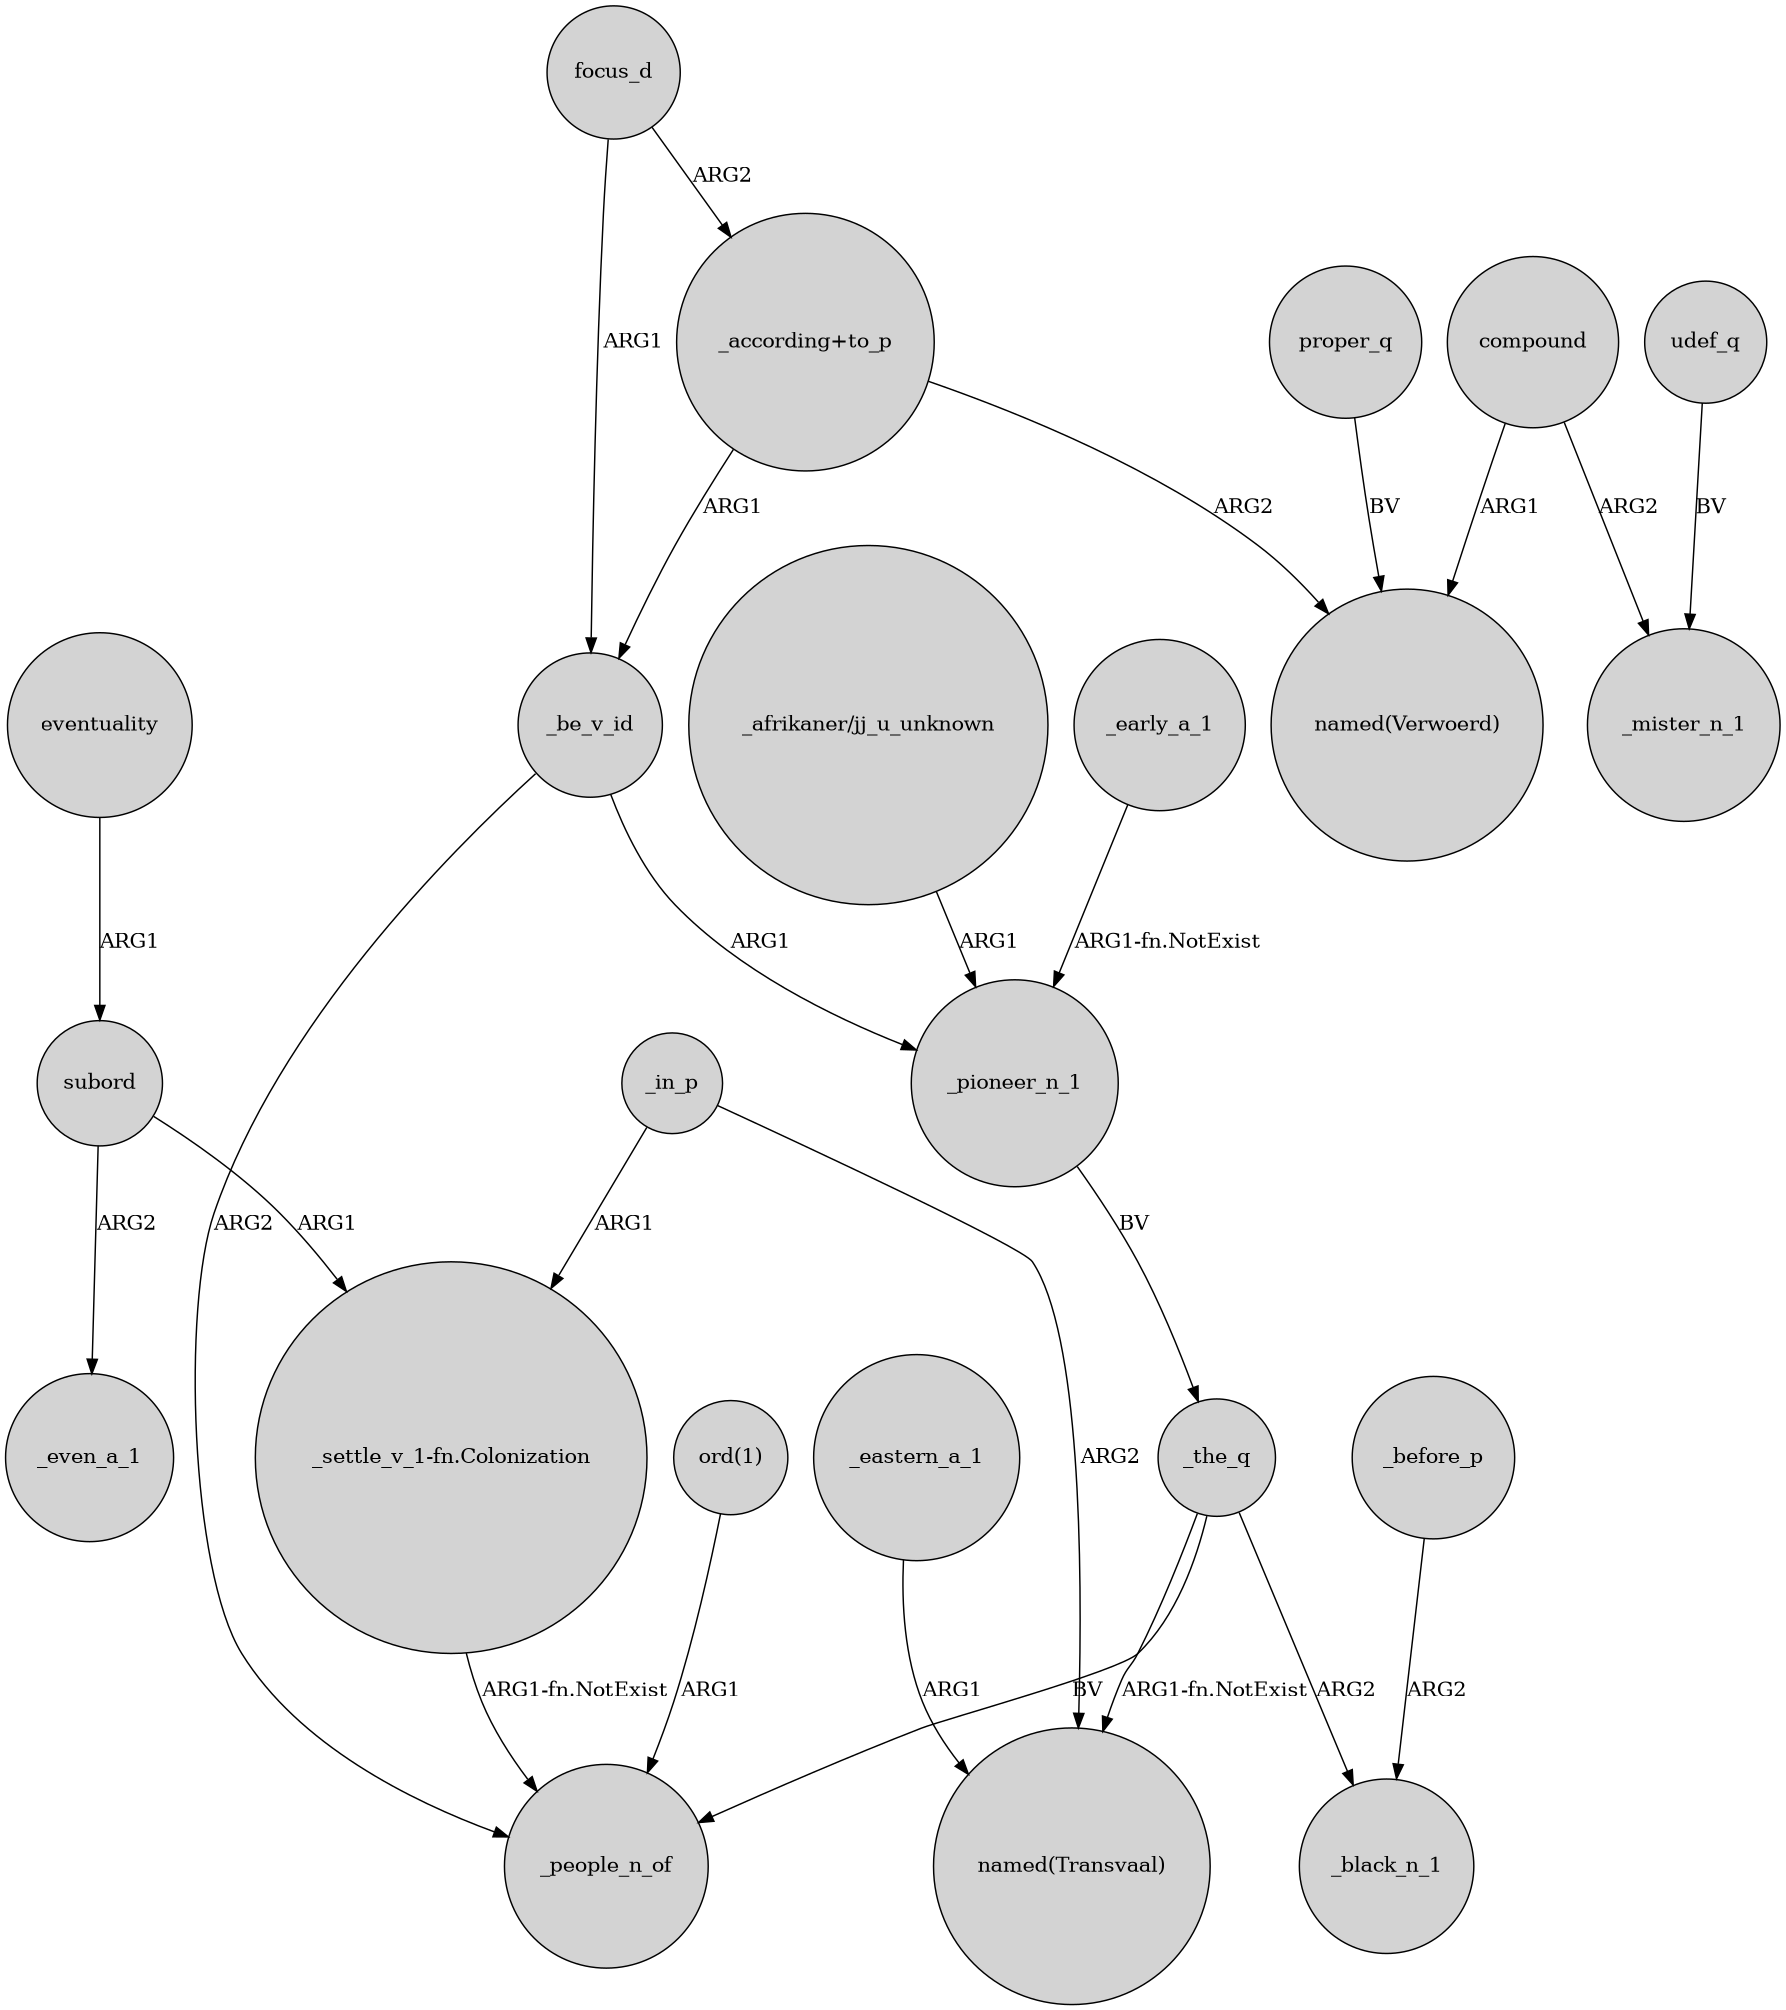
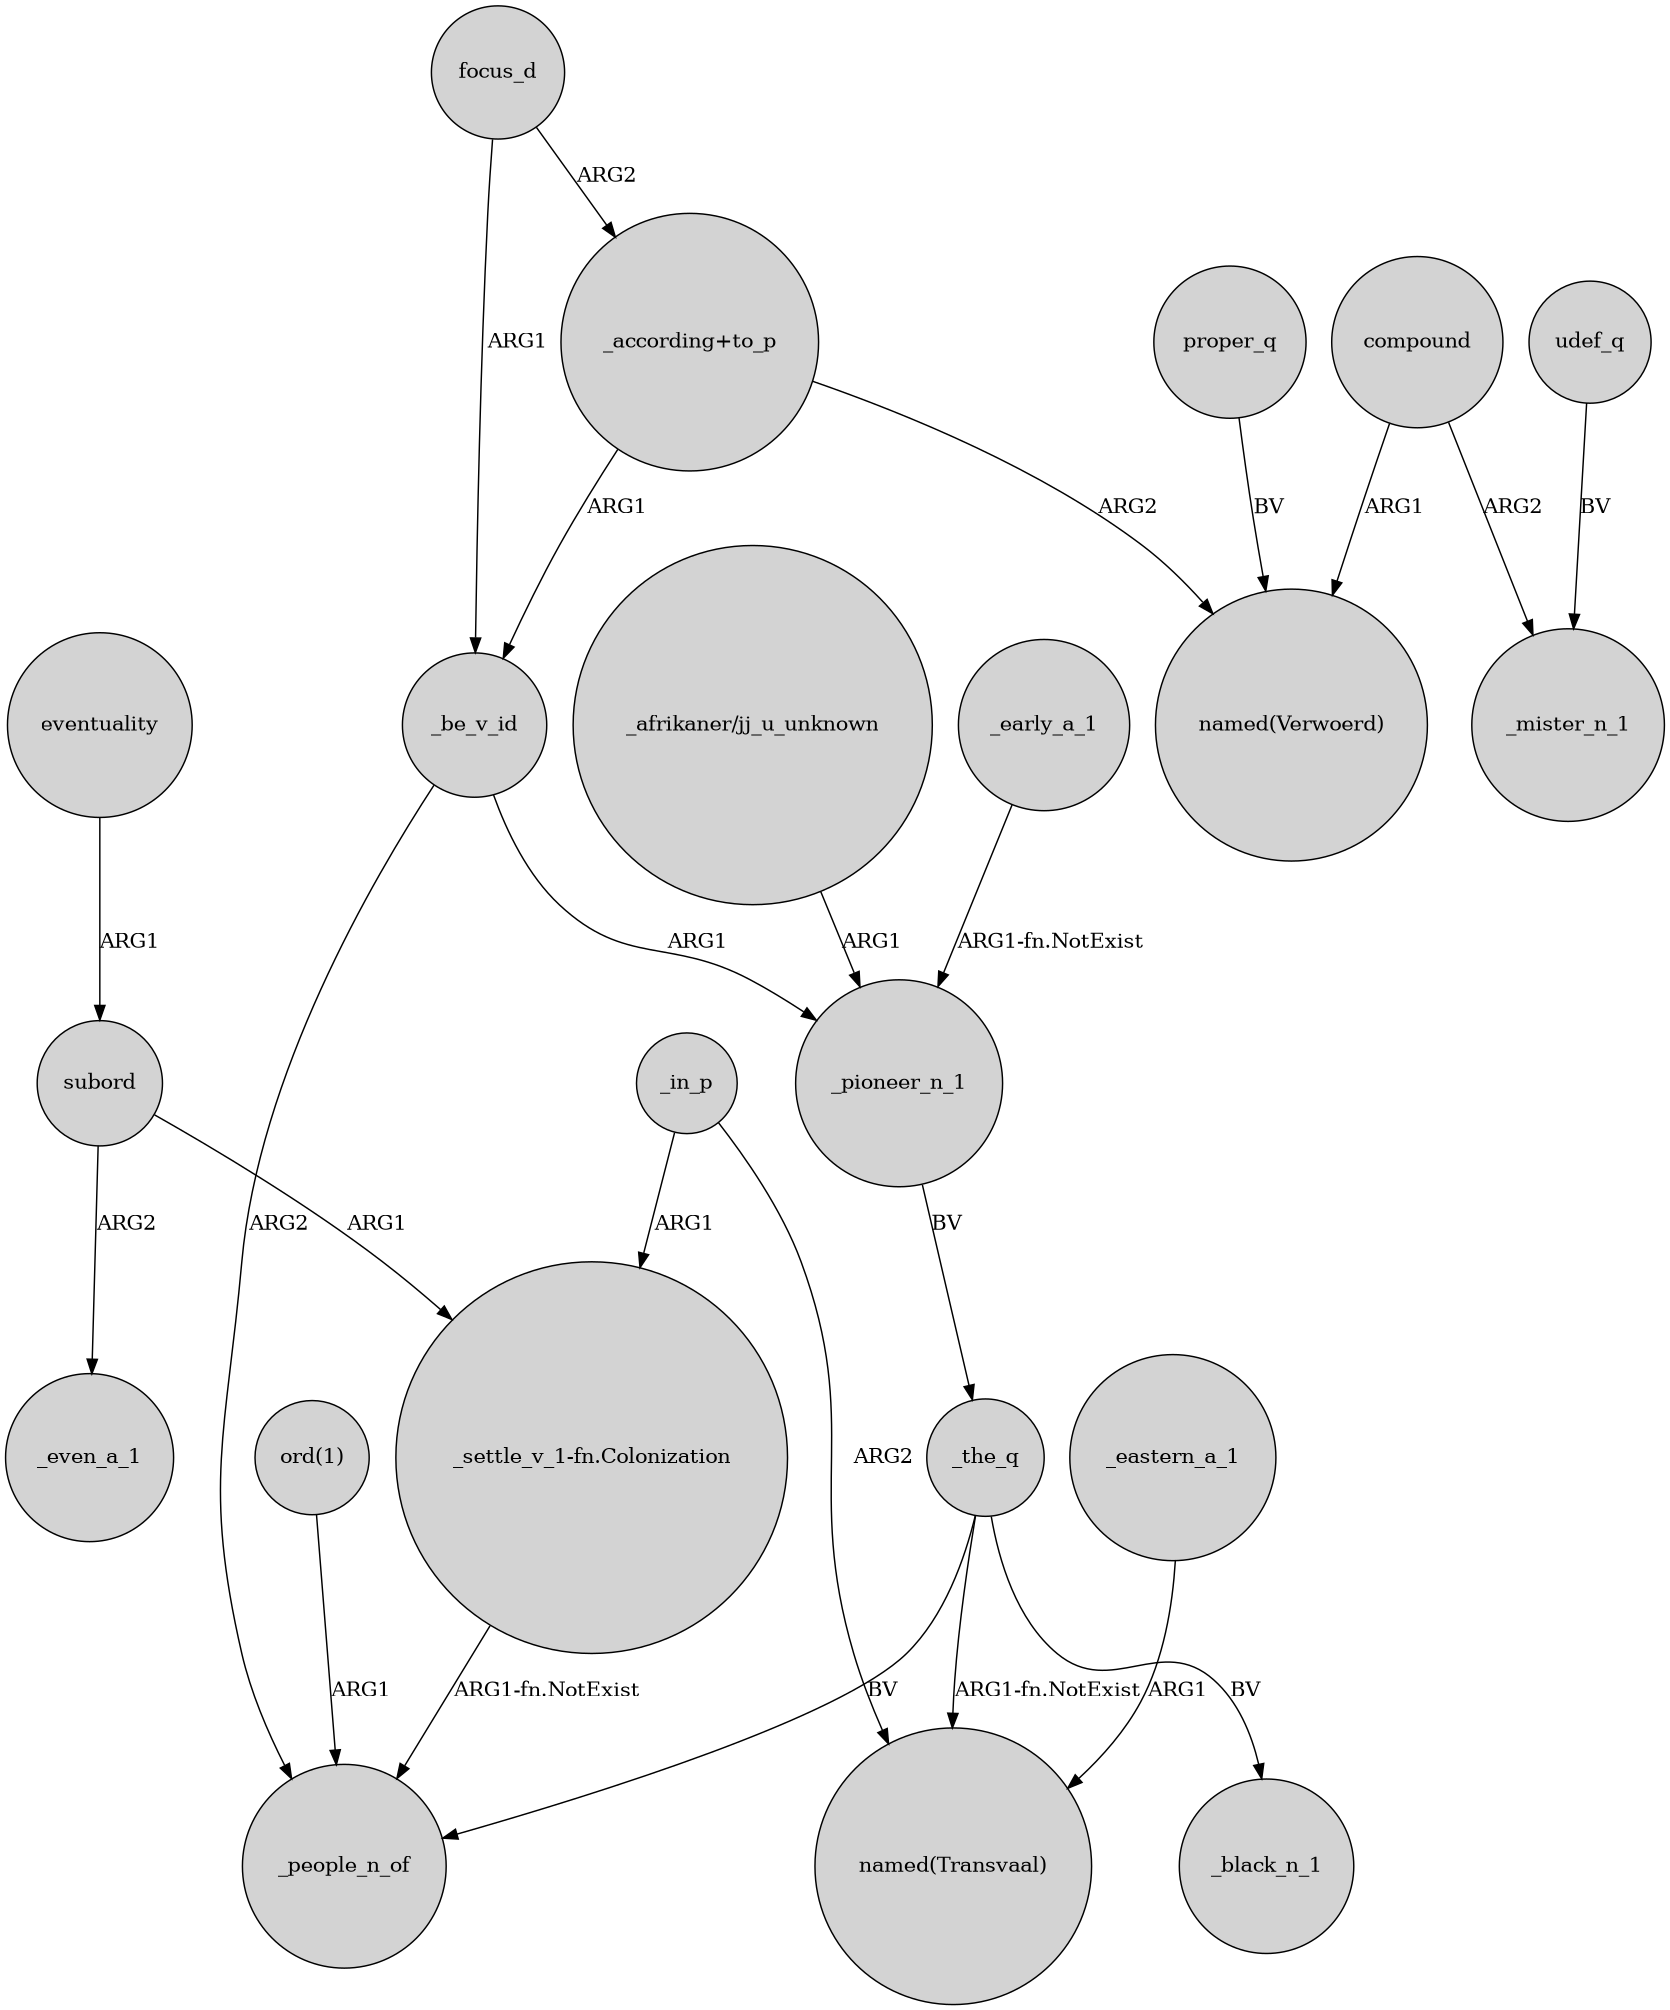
(1433, 1458) -> none
(1346, 1691) -> (1245, 1691)
